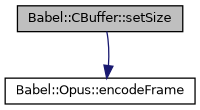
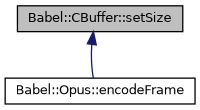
(109, 49) -> (92, 62)
